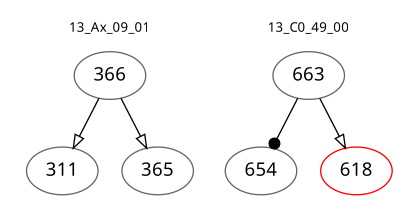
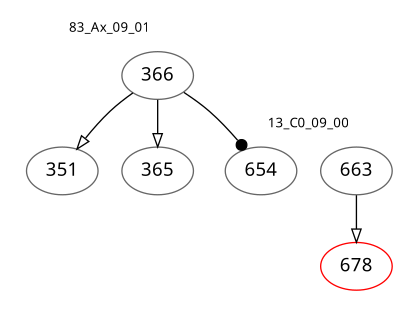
(110, 28) -> (110, 28)
(309, 28) -> (309, 124)
(287, 118) -> (223, 124)
(62, 171) -> (62, 171)
(356, 171) -> (356, 266)
